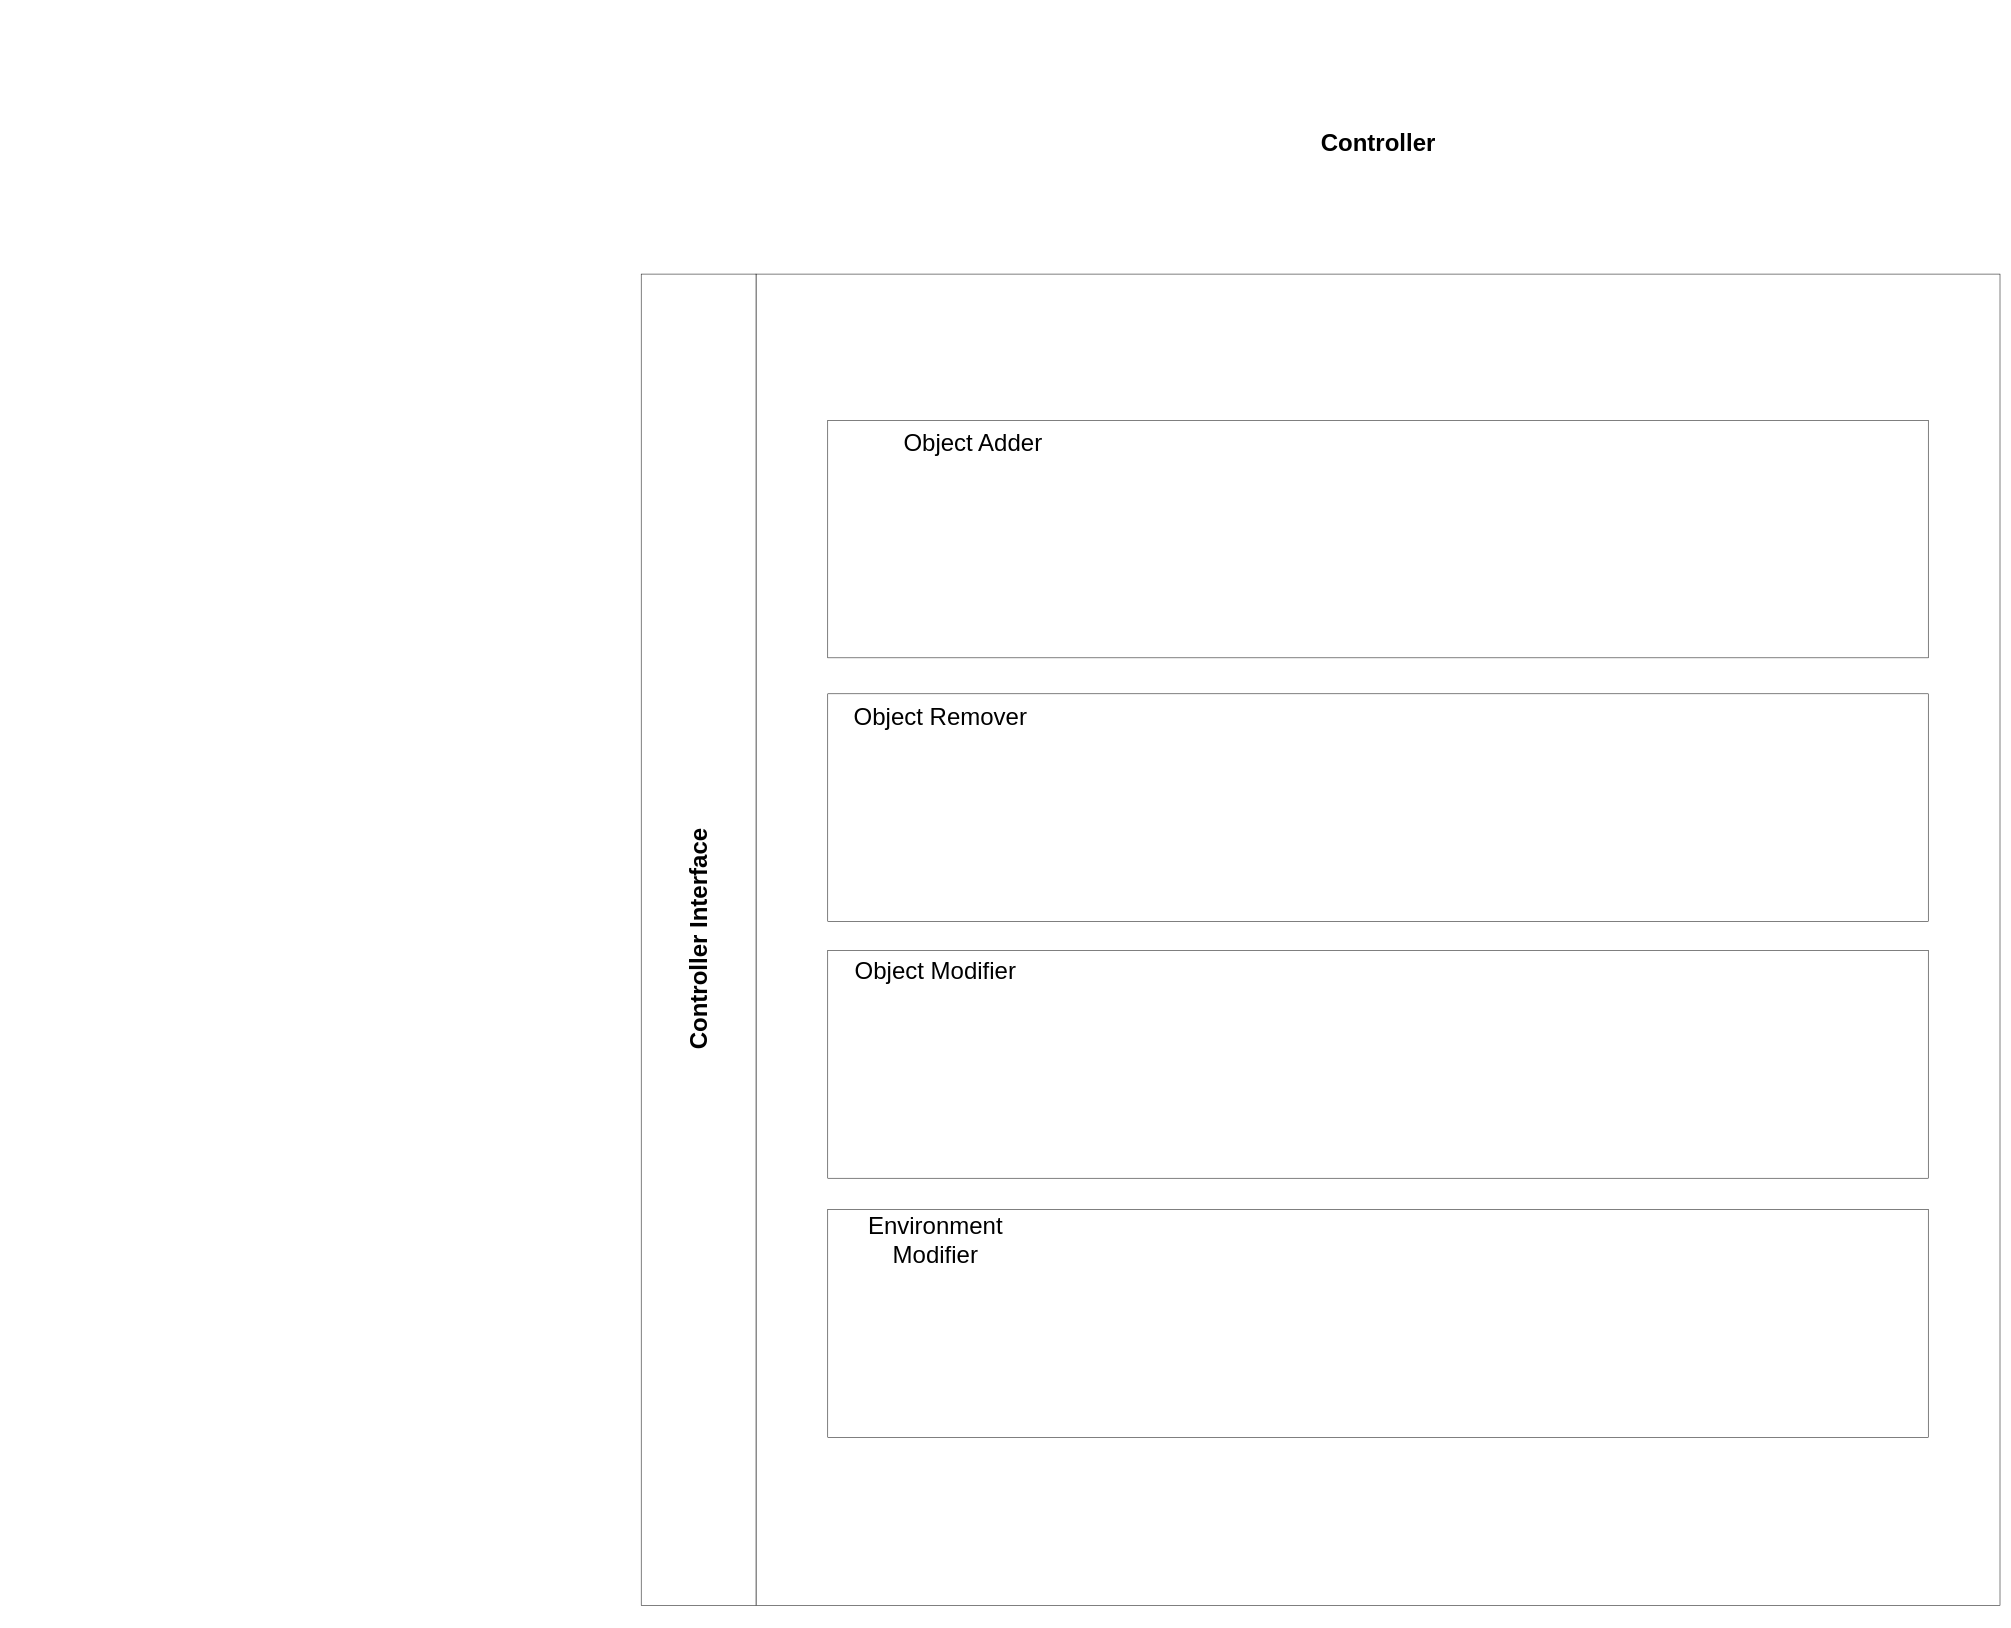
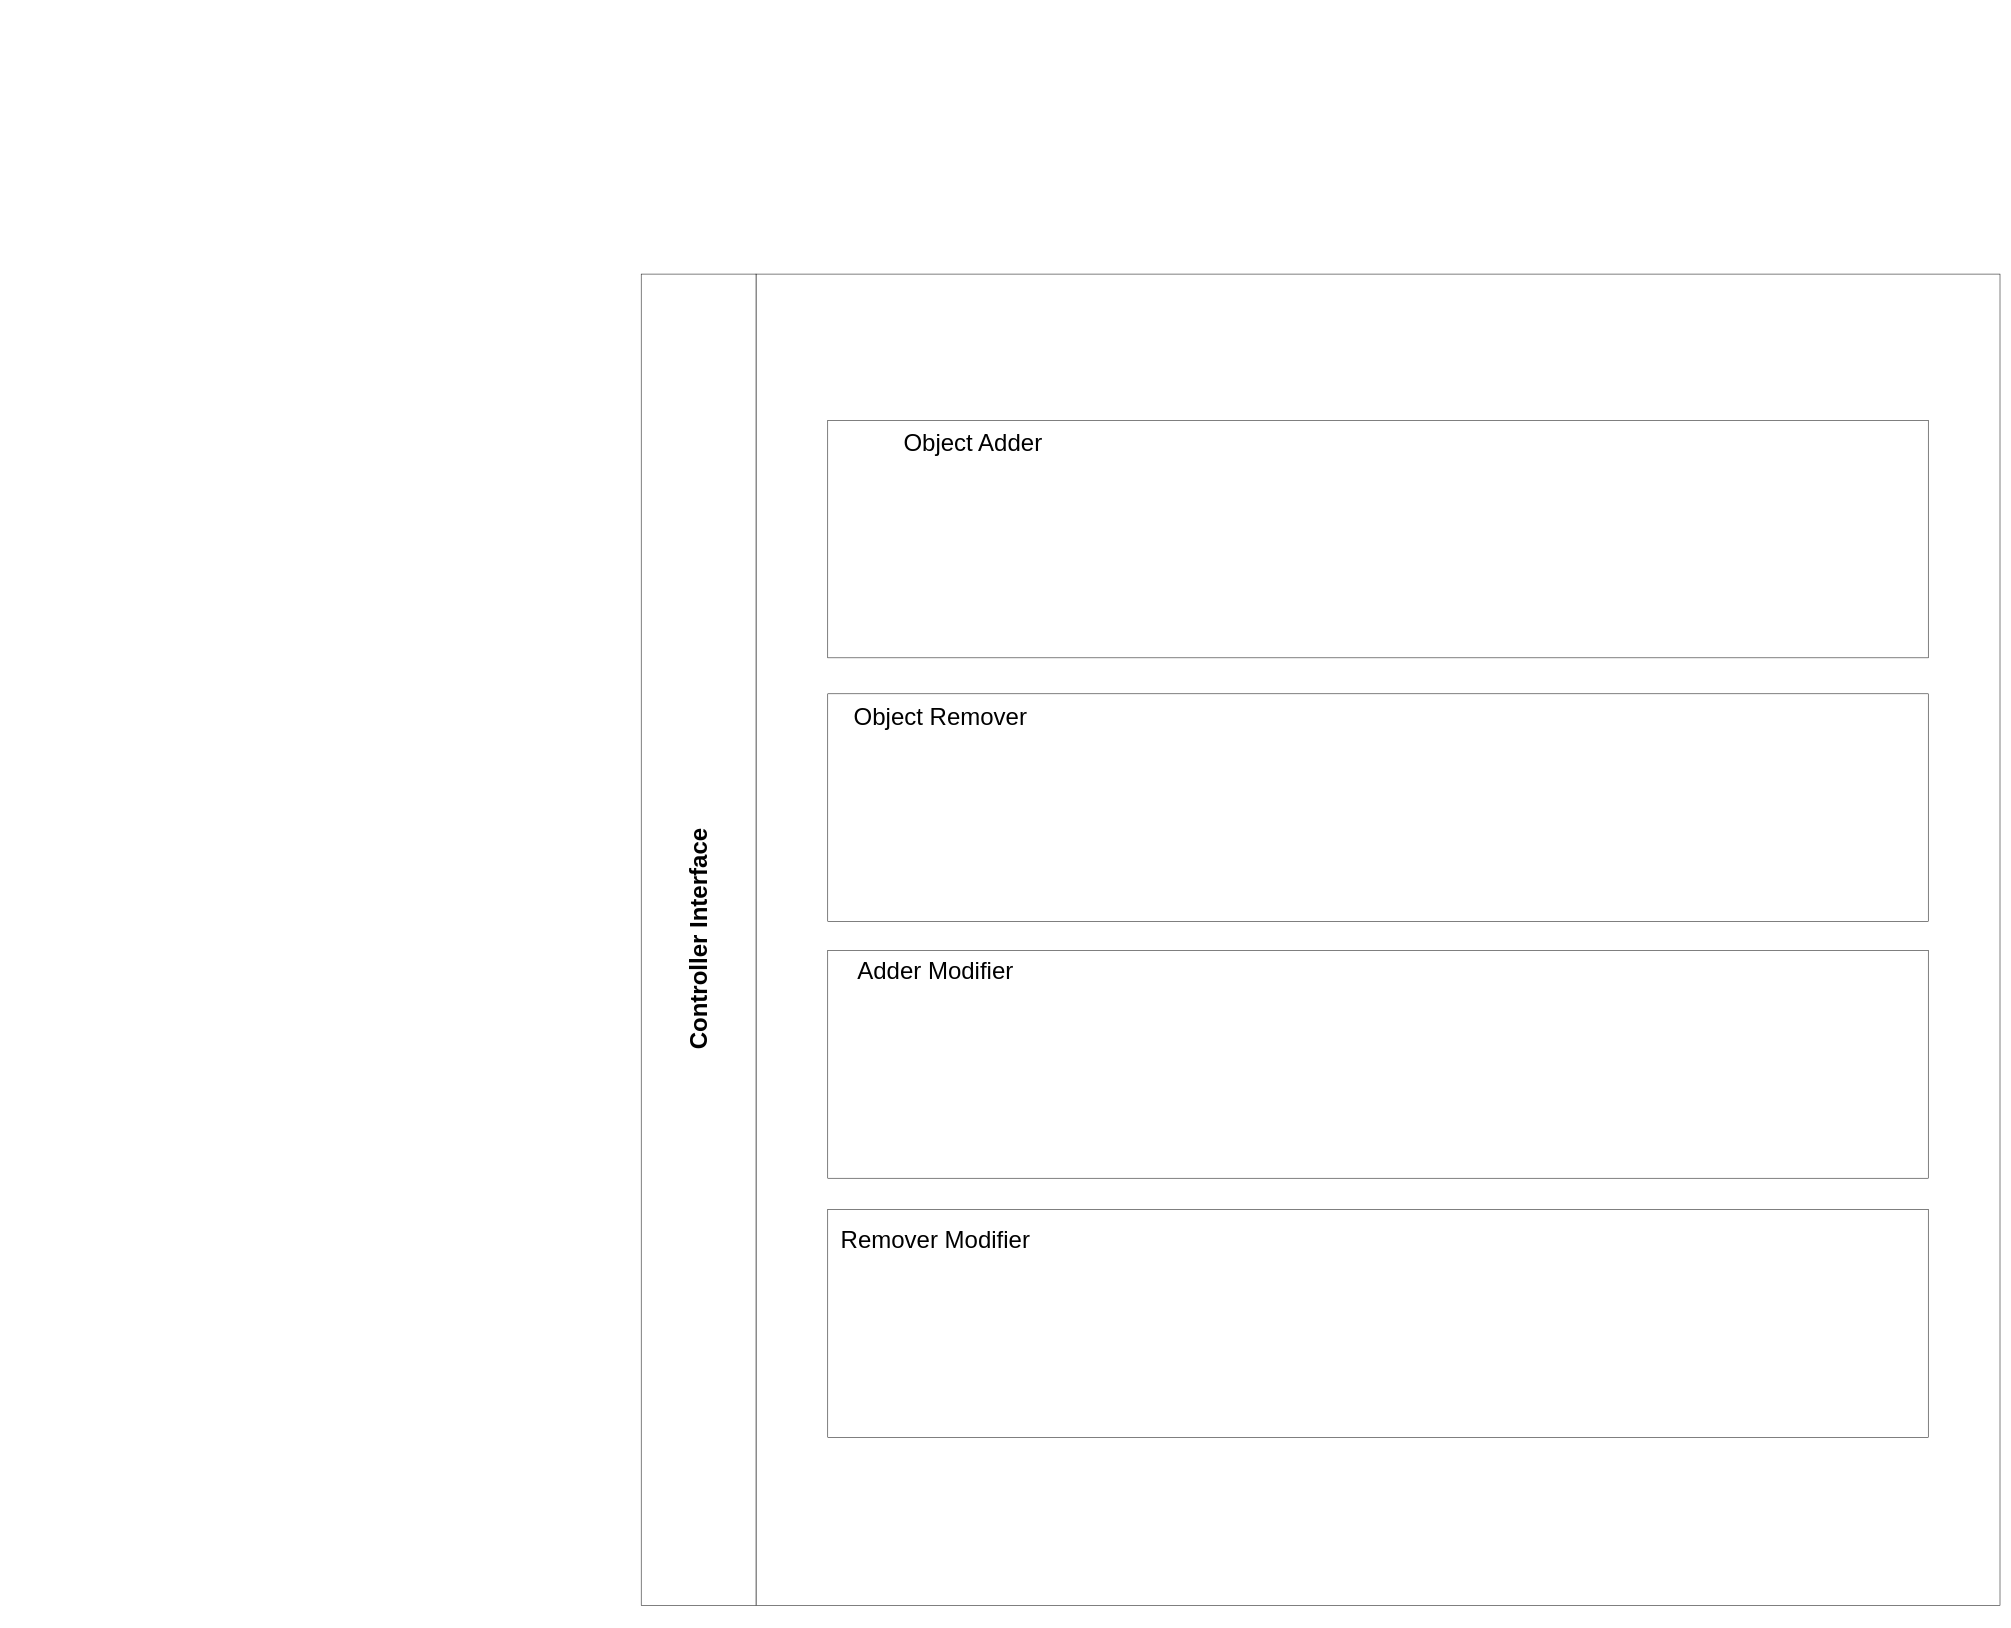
(1378, 142) -> none
(935, 970) -> (935, 970)
(935, 1240) -> (935, 1240)
